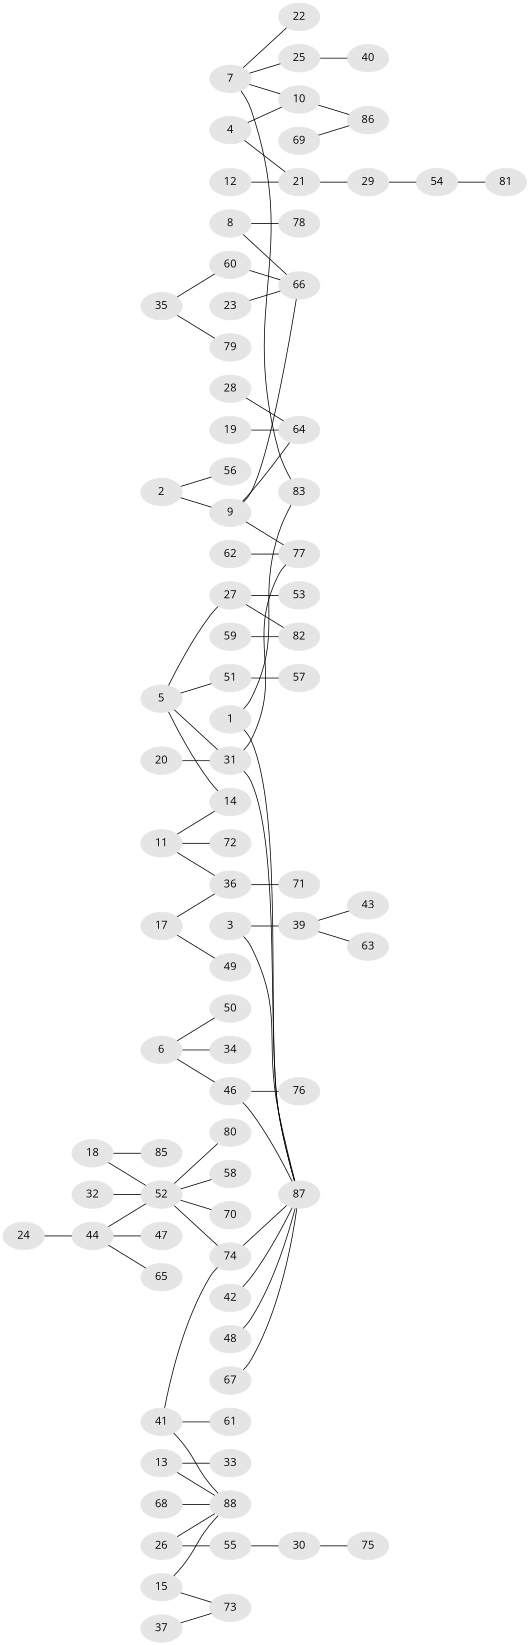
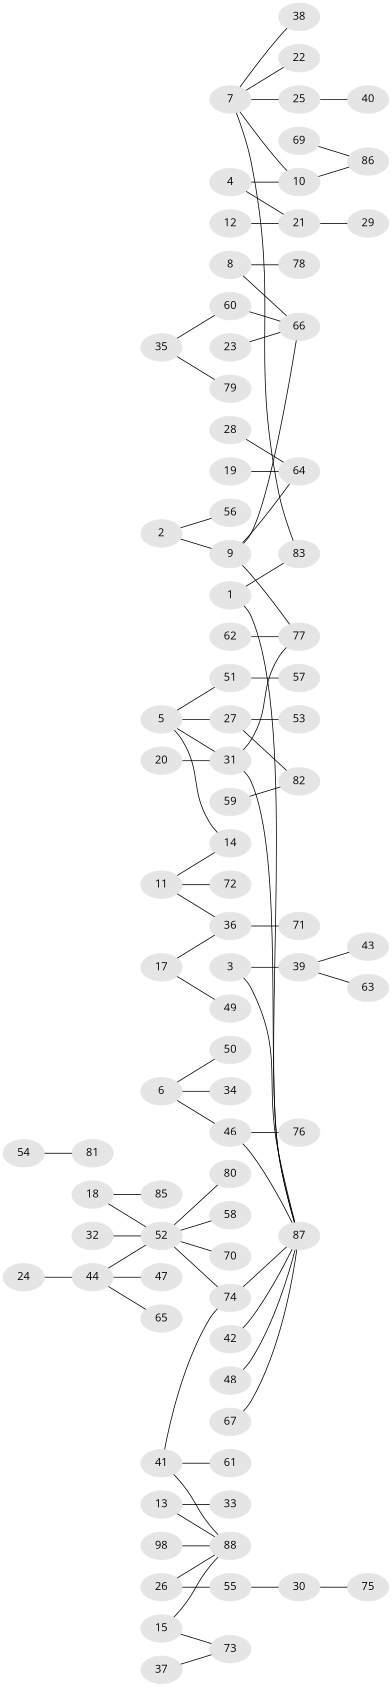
none -> (299, 17)
(403, 182) -> none
(161, 1505) -> (161, 1546)
